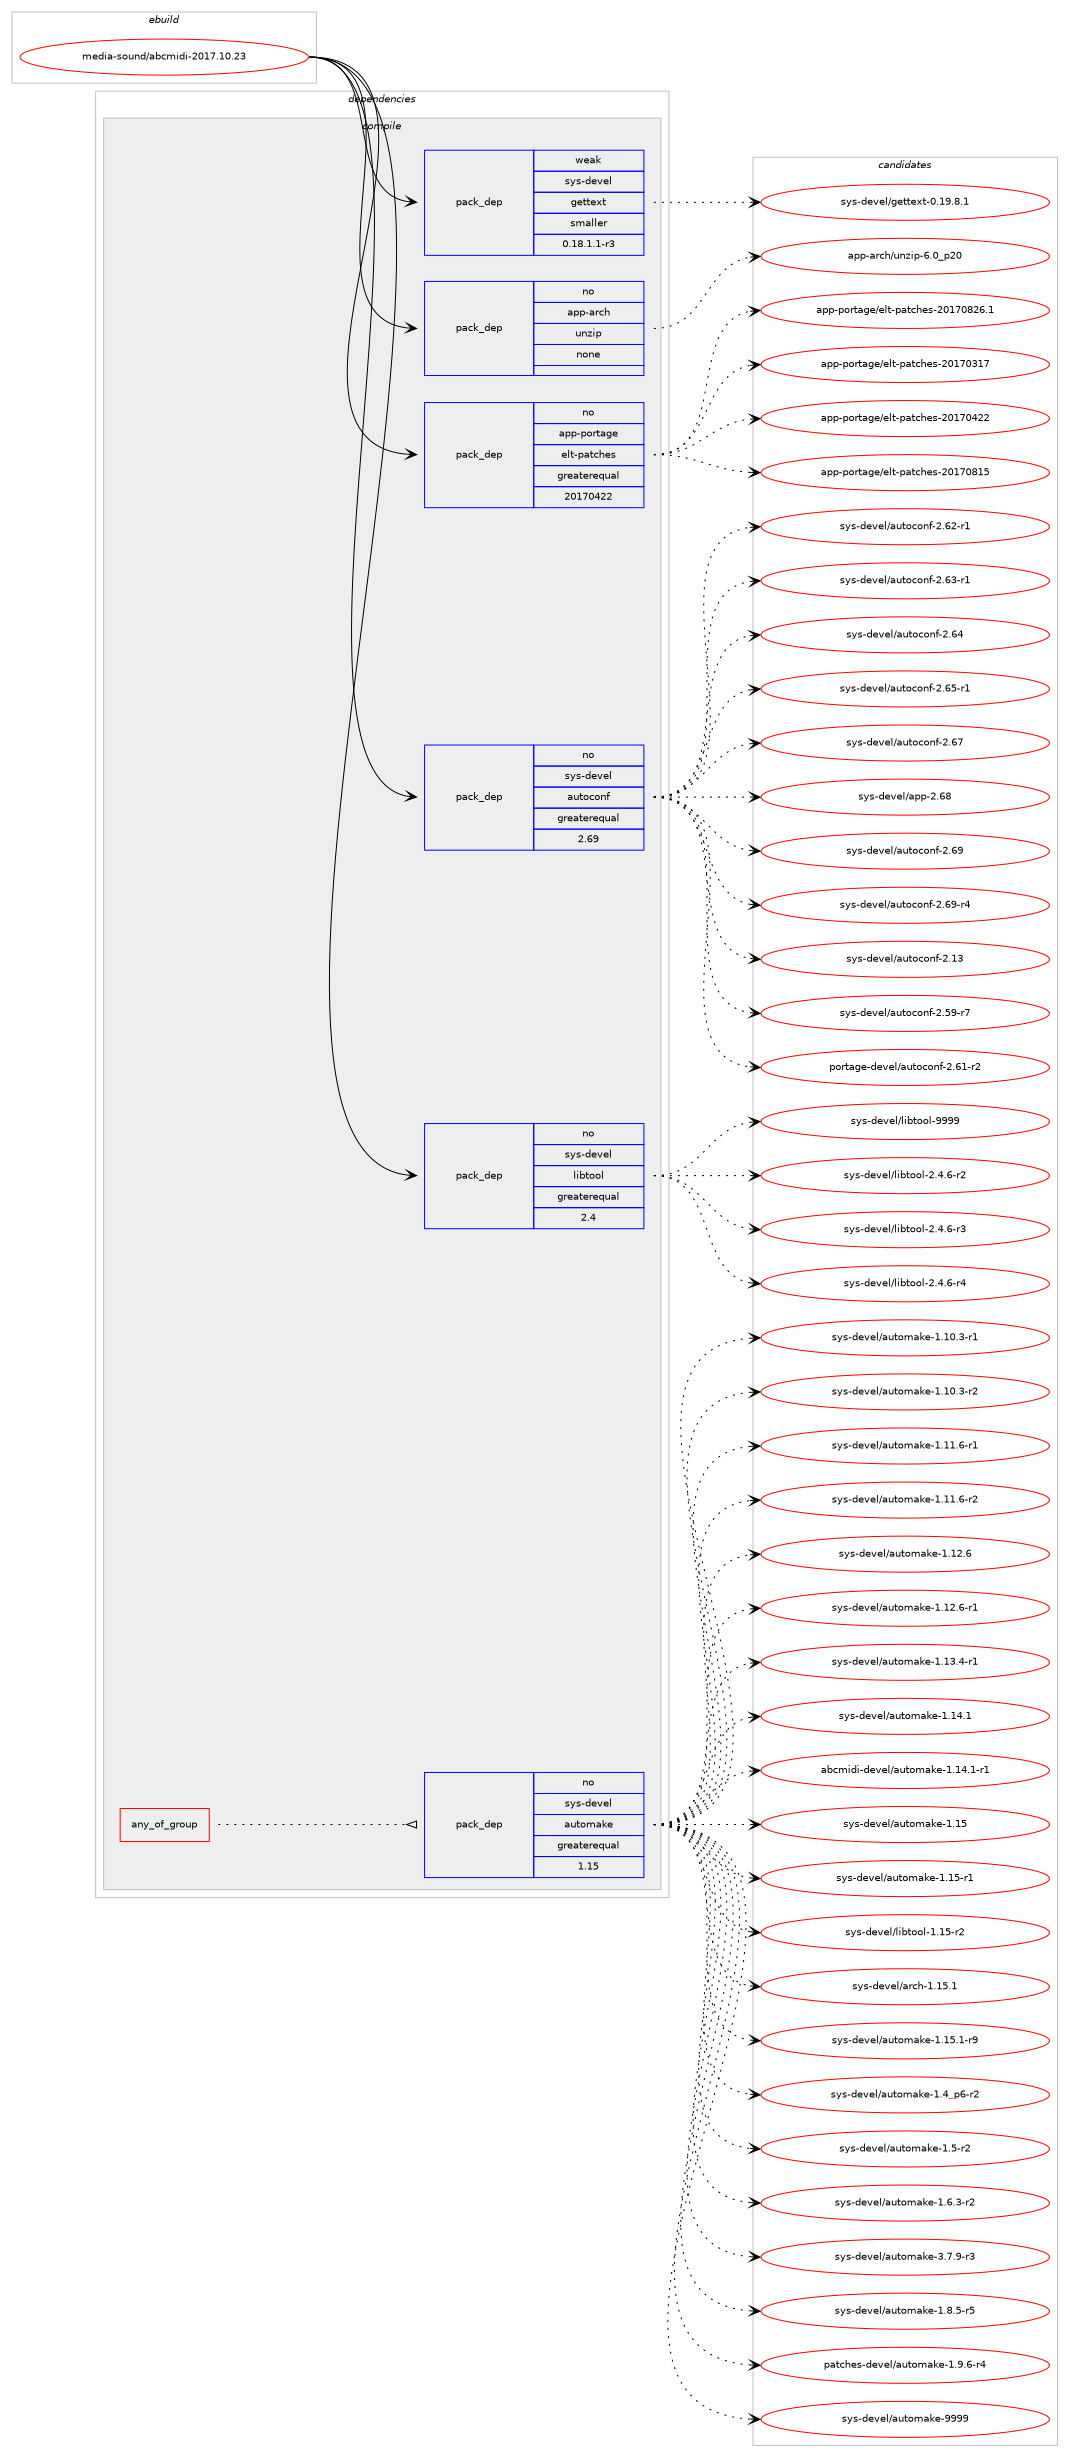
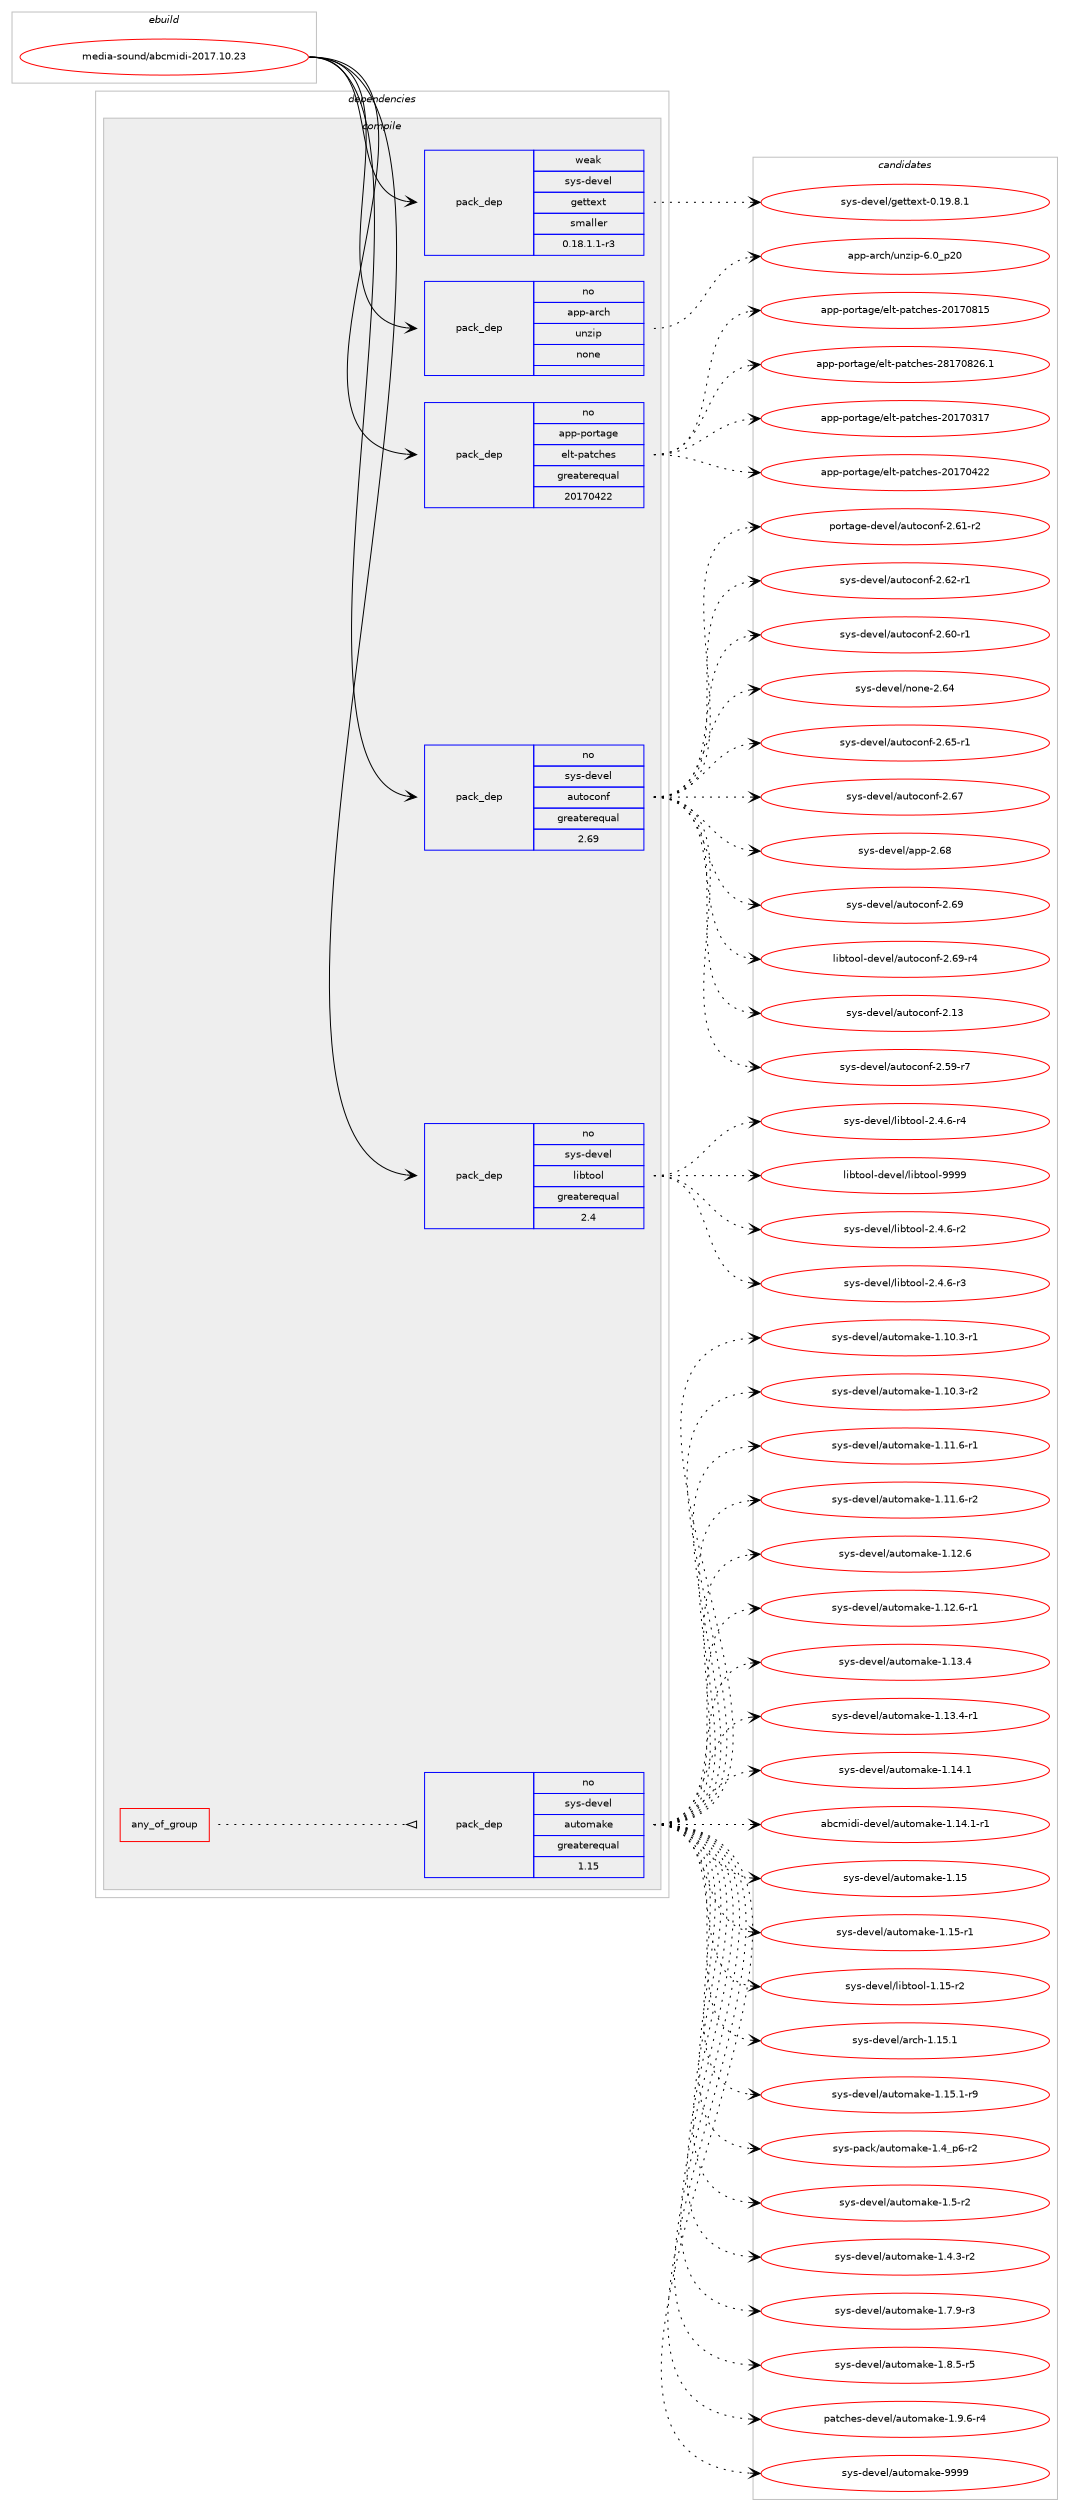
(905, 310) -> (905, 365)
(905, 581) -> (905, 635)
(905, 635) -> (905, 689)
(905, 905) -> (905, 959)
(905, 1122) -> (905, 1176)
none -> (905, 1662)
(905, 2095) -> (905, 2149)
(905, 2203) -> (905, 2257)
(905, 2257) -> (905, 2311)
